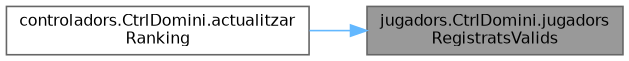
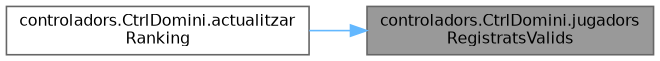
(495, 31) -> (510, 31)
